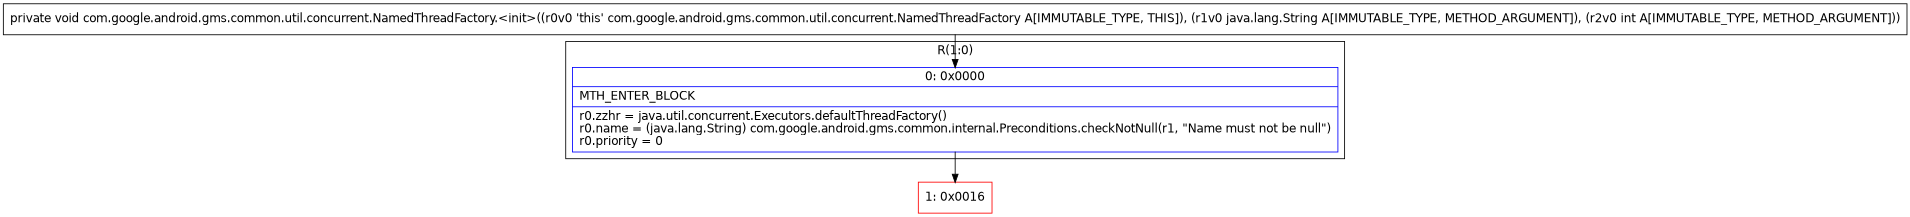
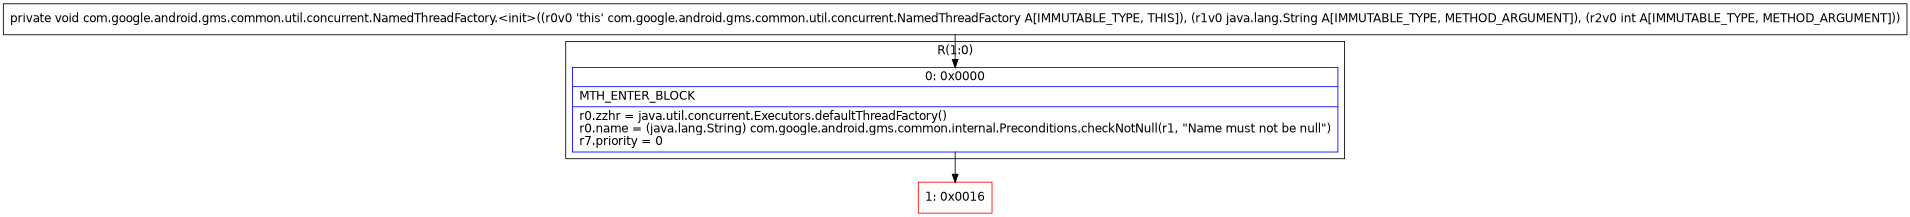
(621, 142) -> (621, 142)
